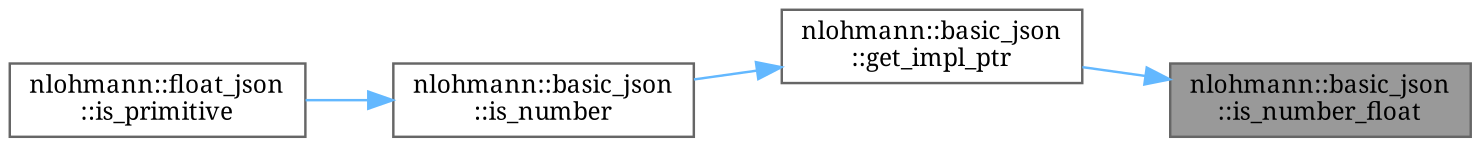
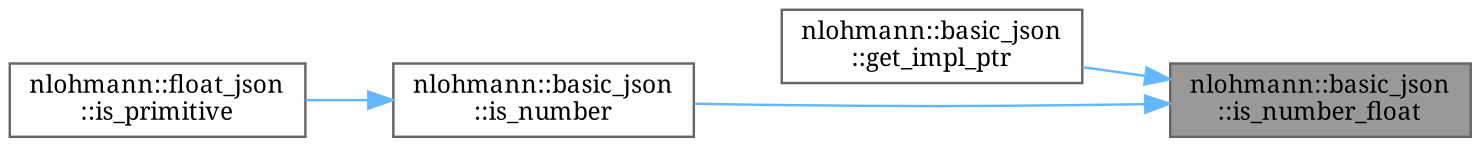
(725, 75) -> (920, 106)
